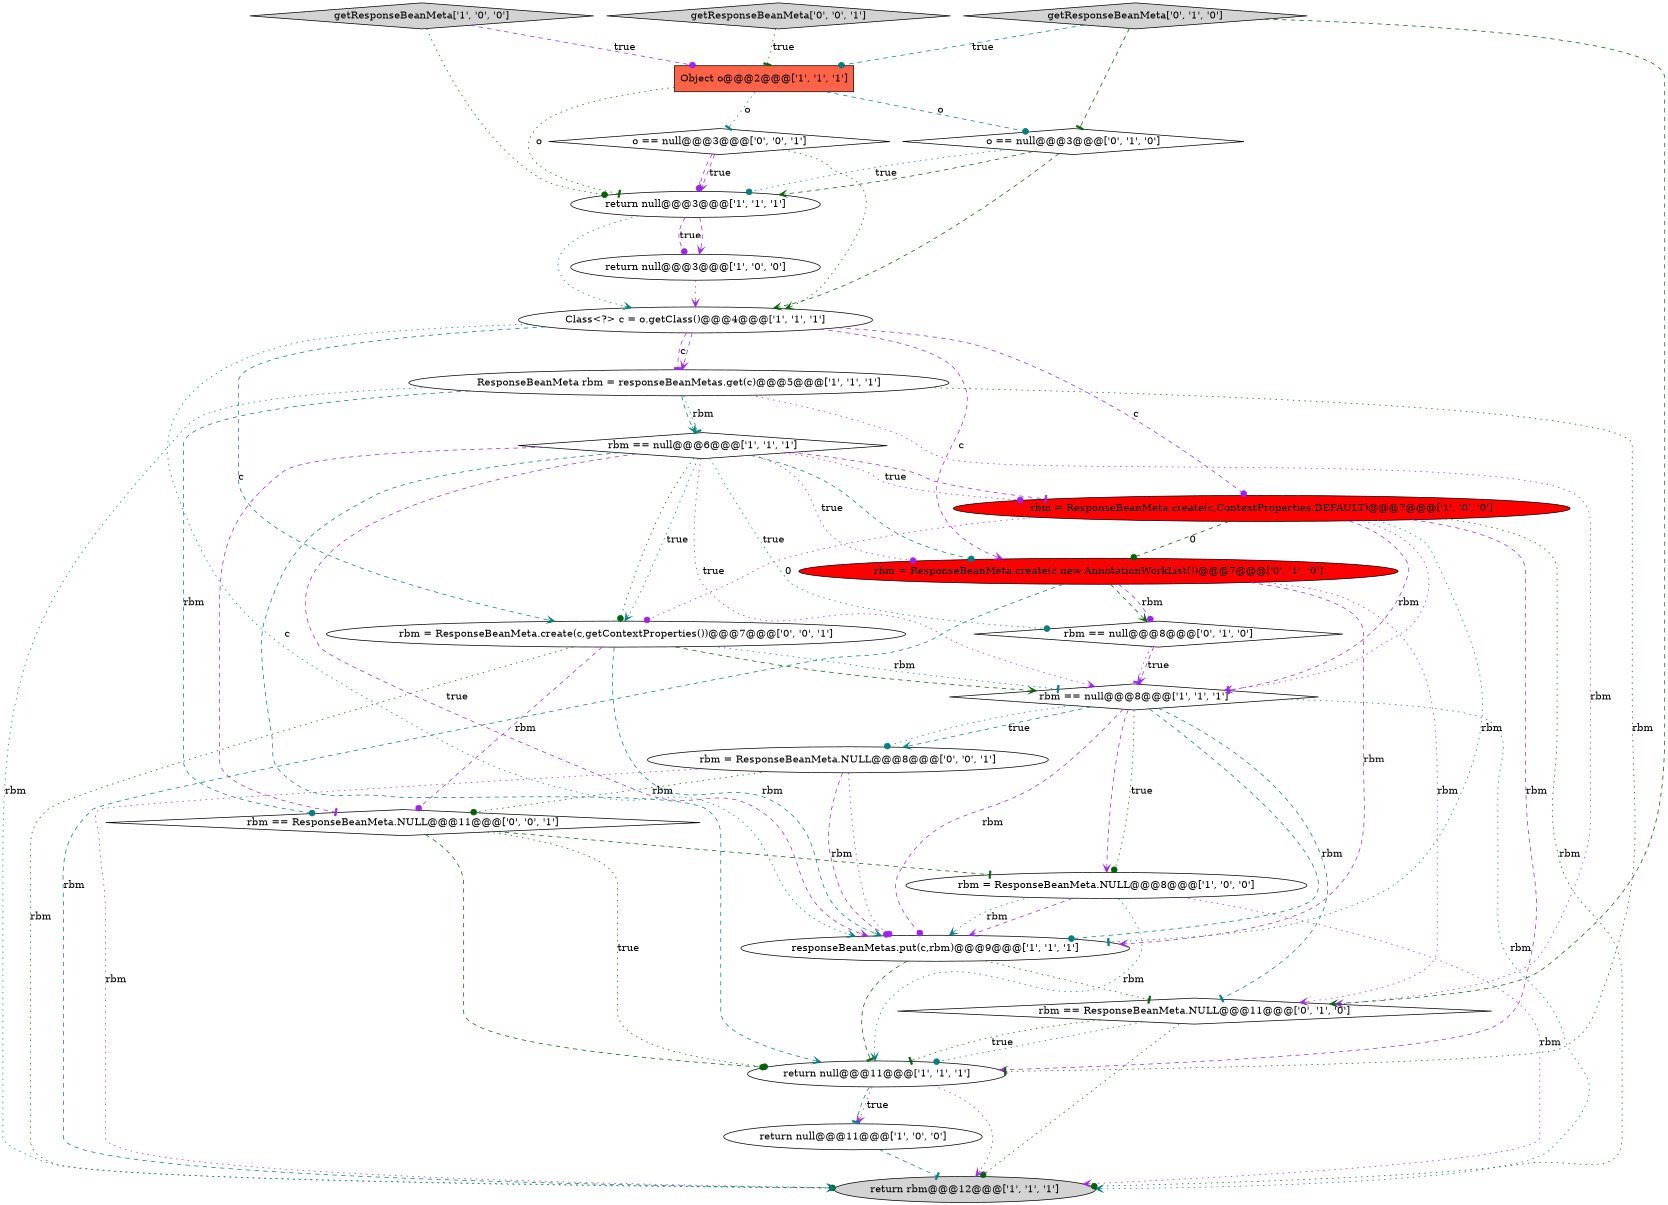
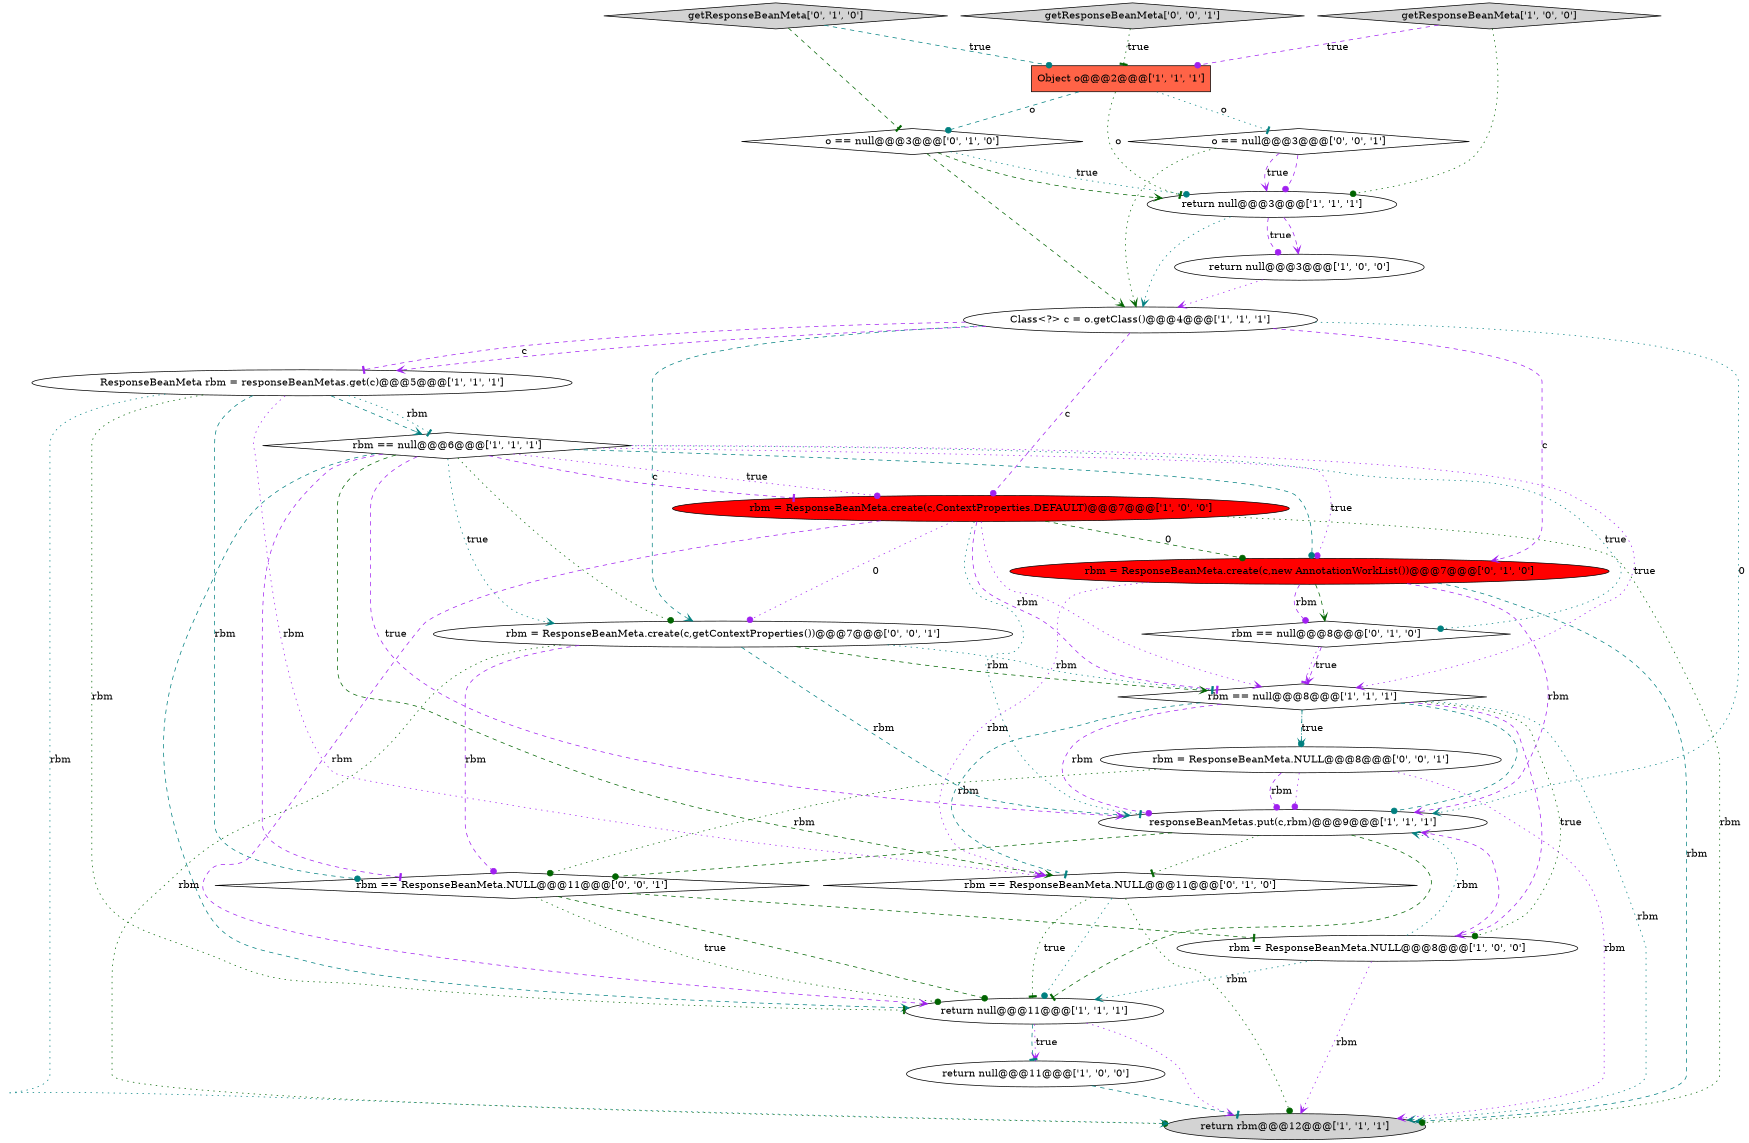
(1665, 445) -> (561, 765)
(287, 634) -> (1742, 571)
none -> (951, 850)
